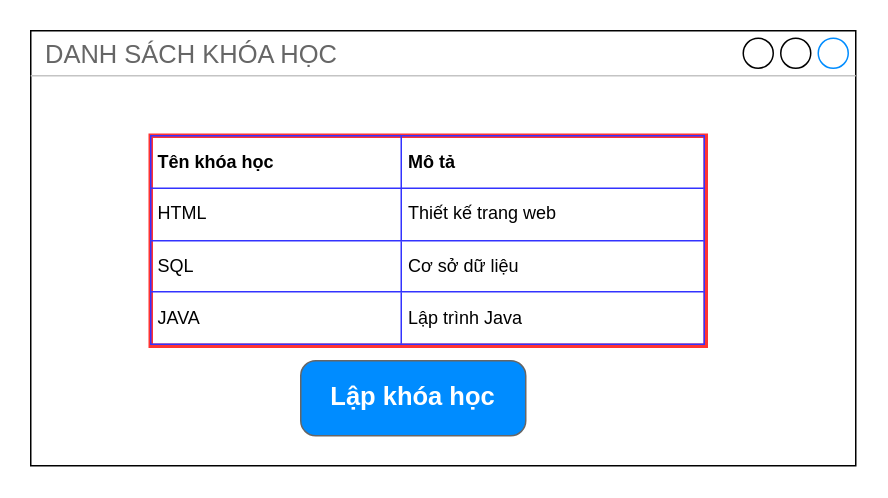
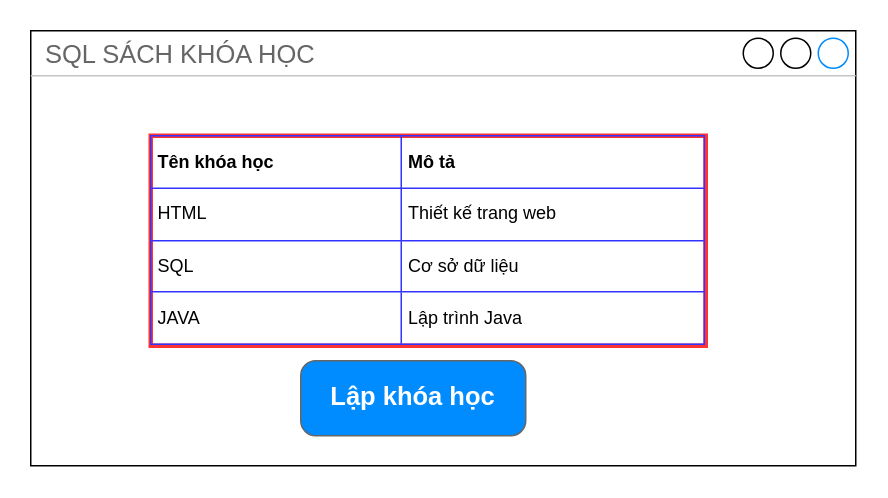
(164, 57) -> (157, 57)
